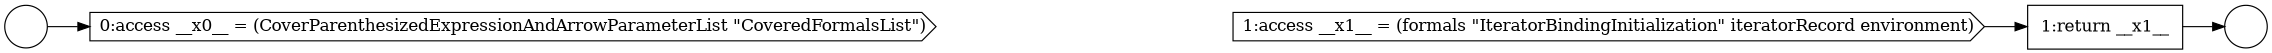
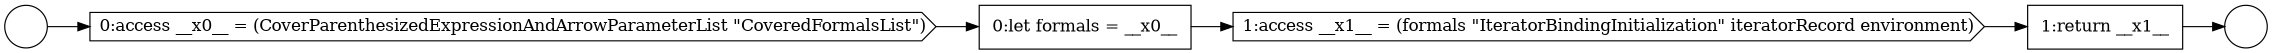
none -> (1085, 27)
